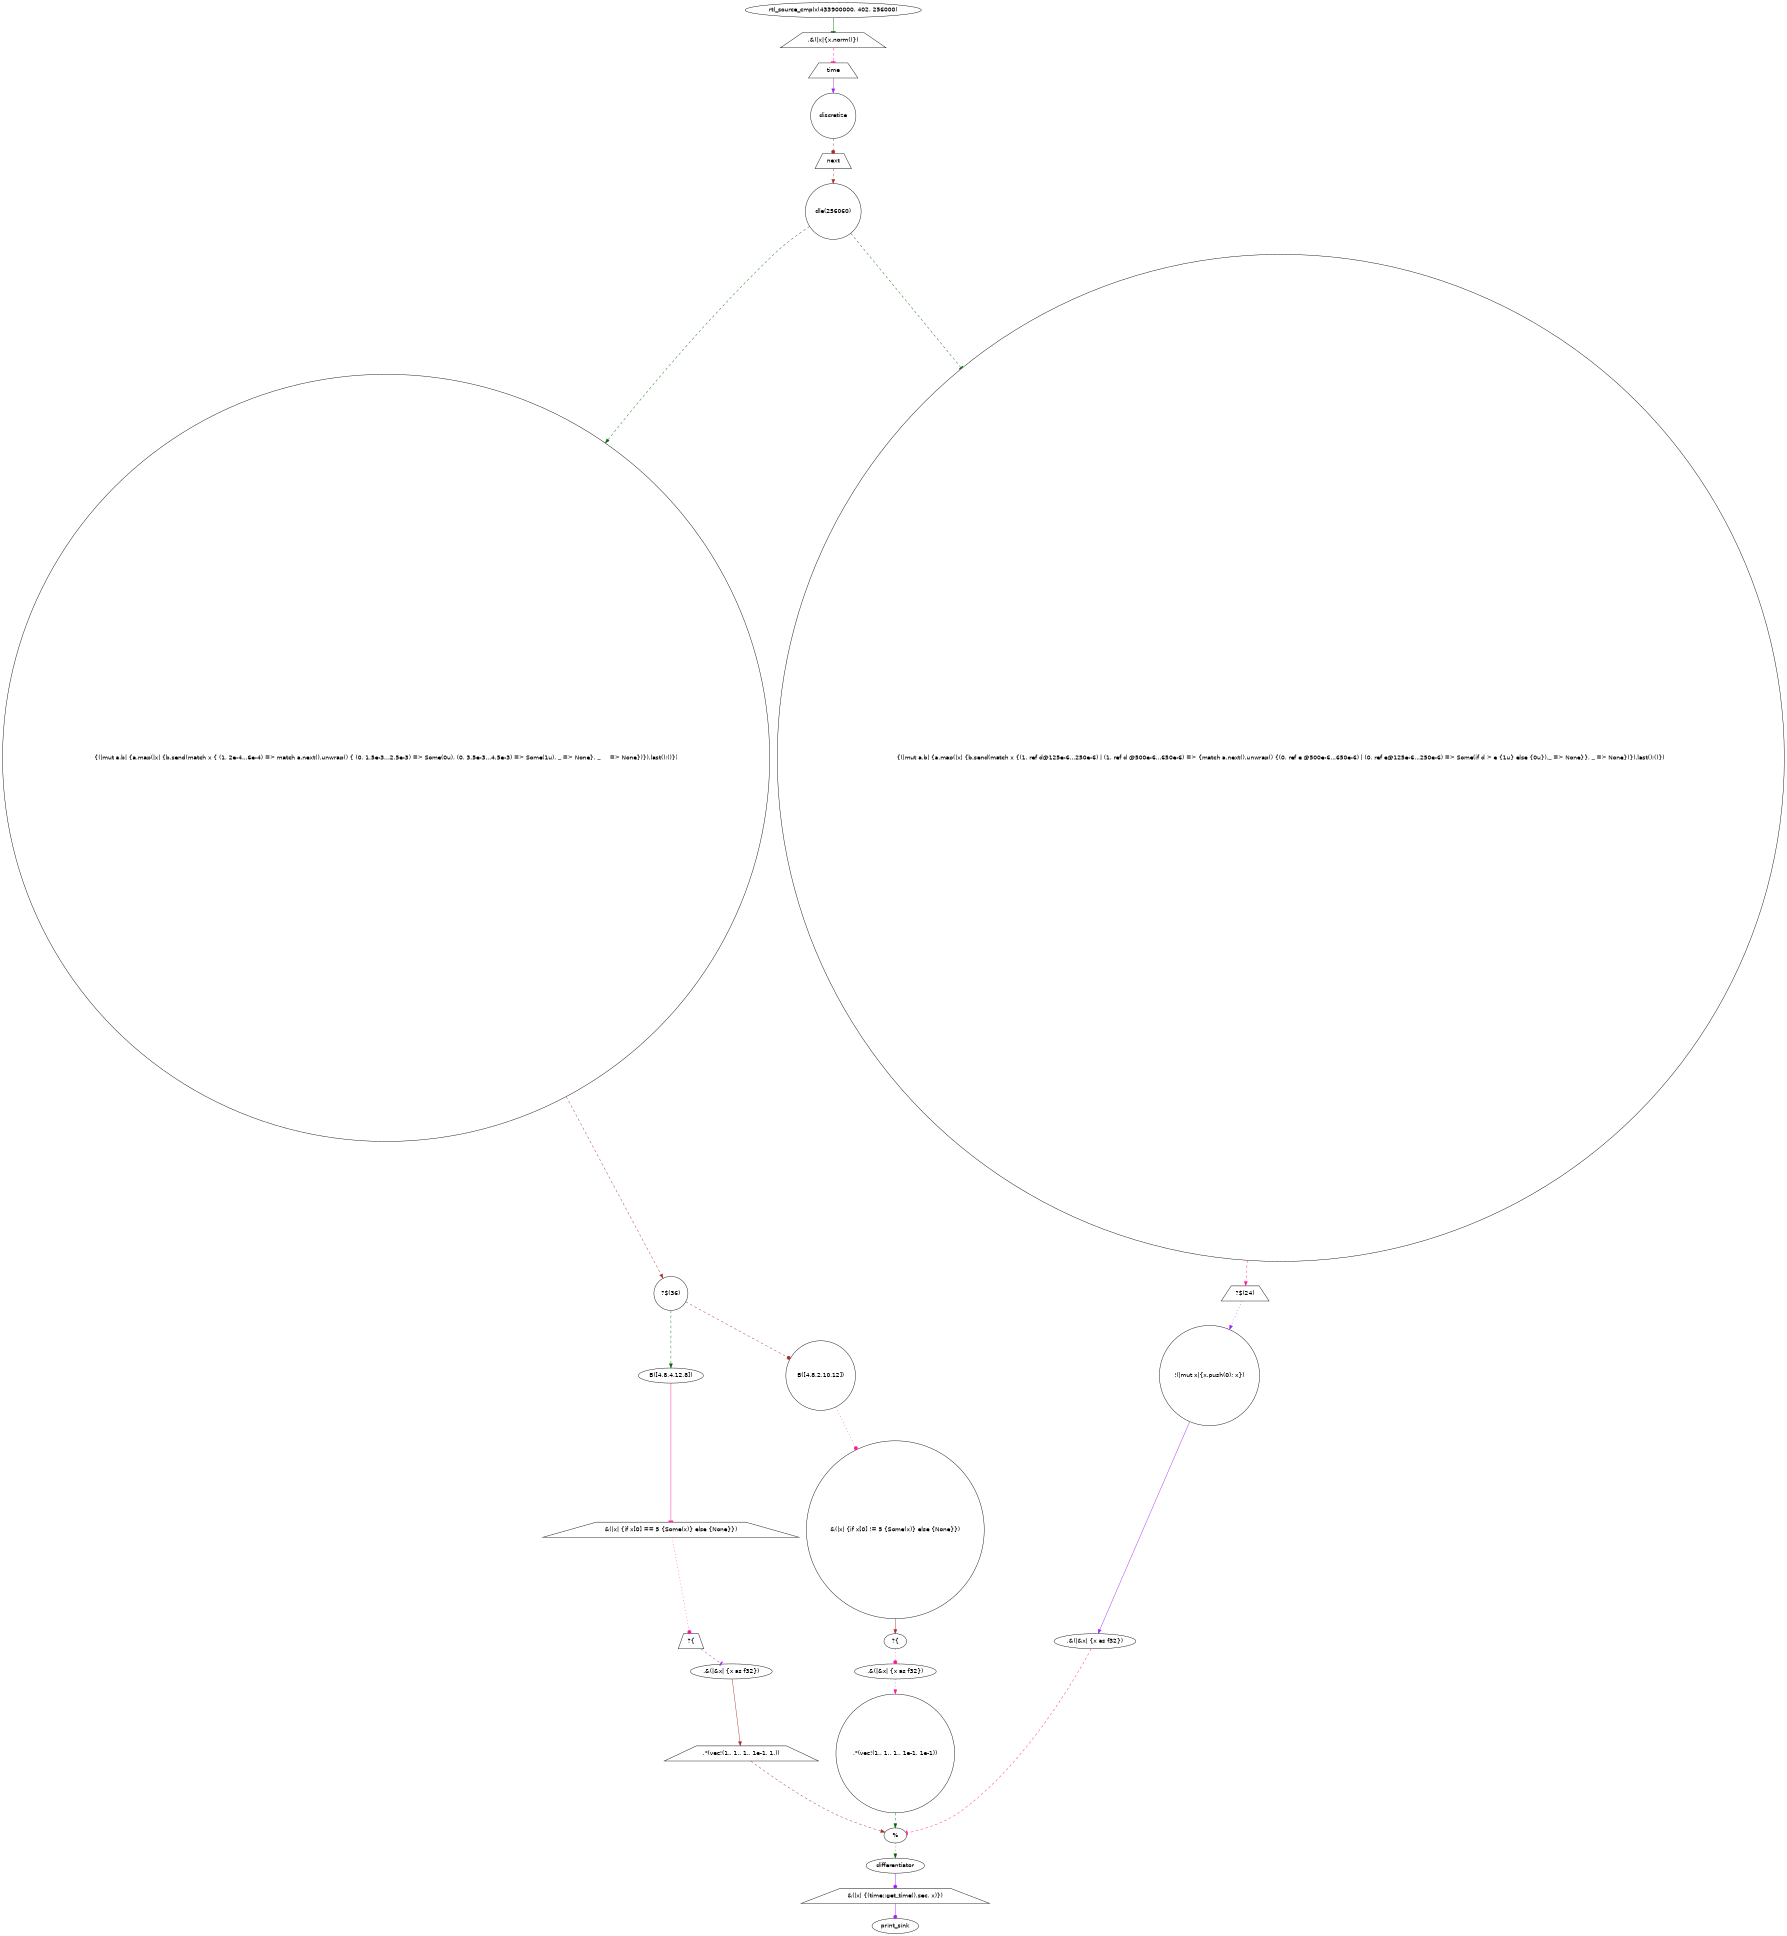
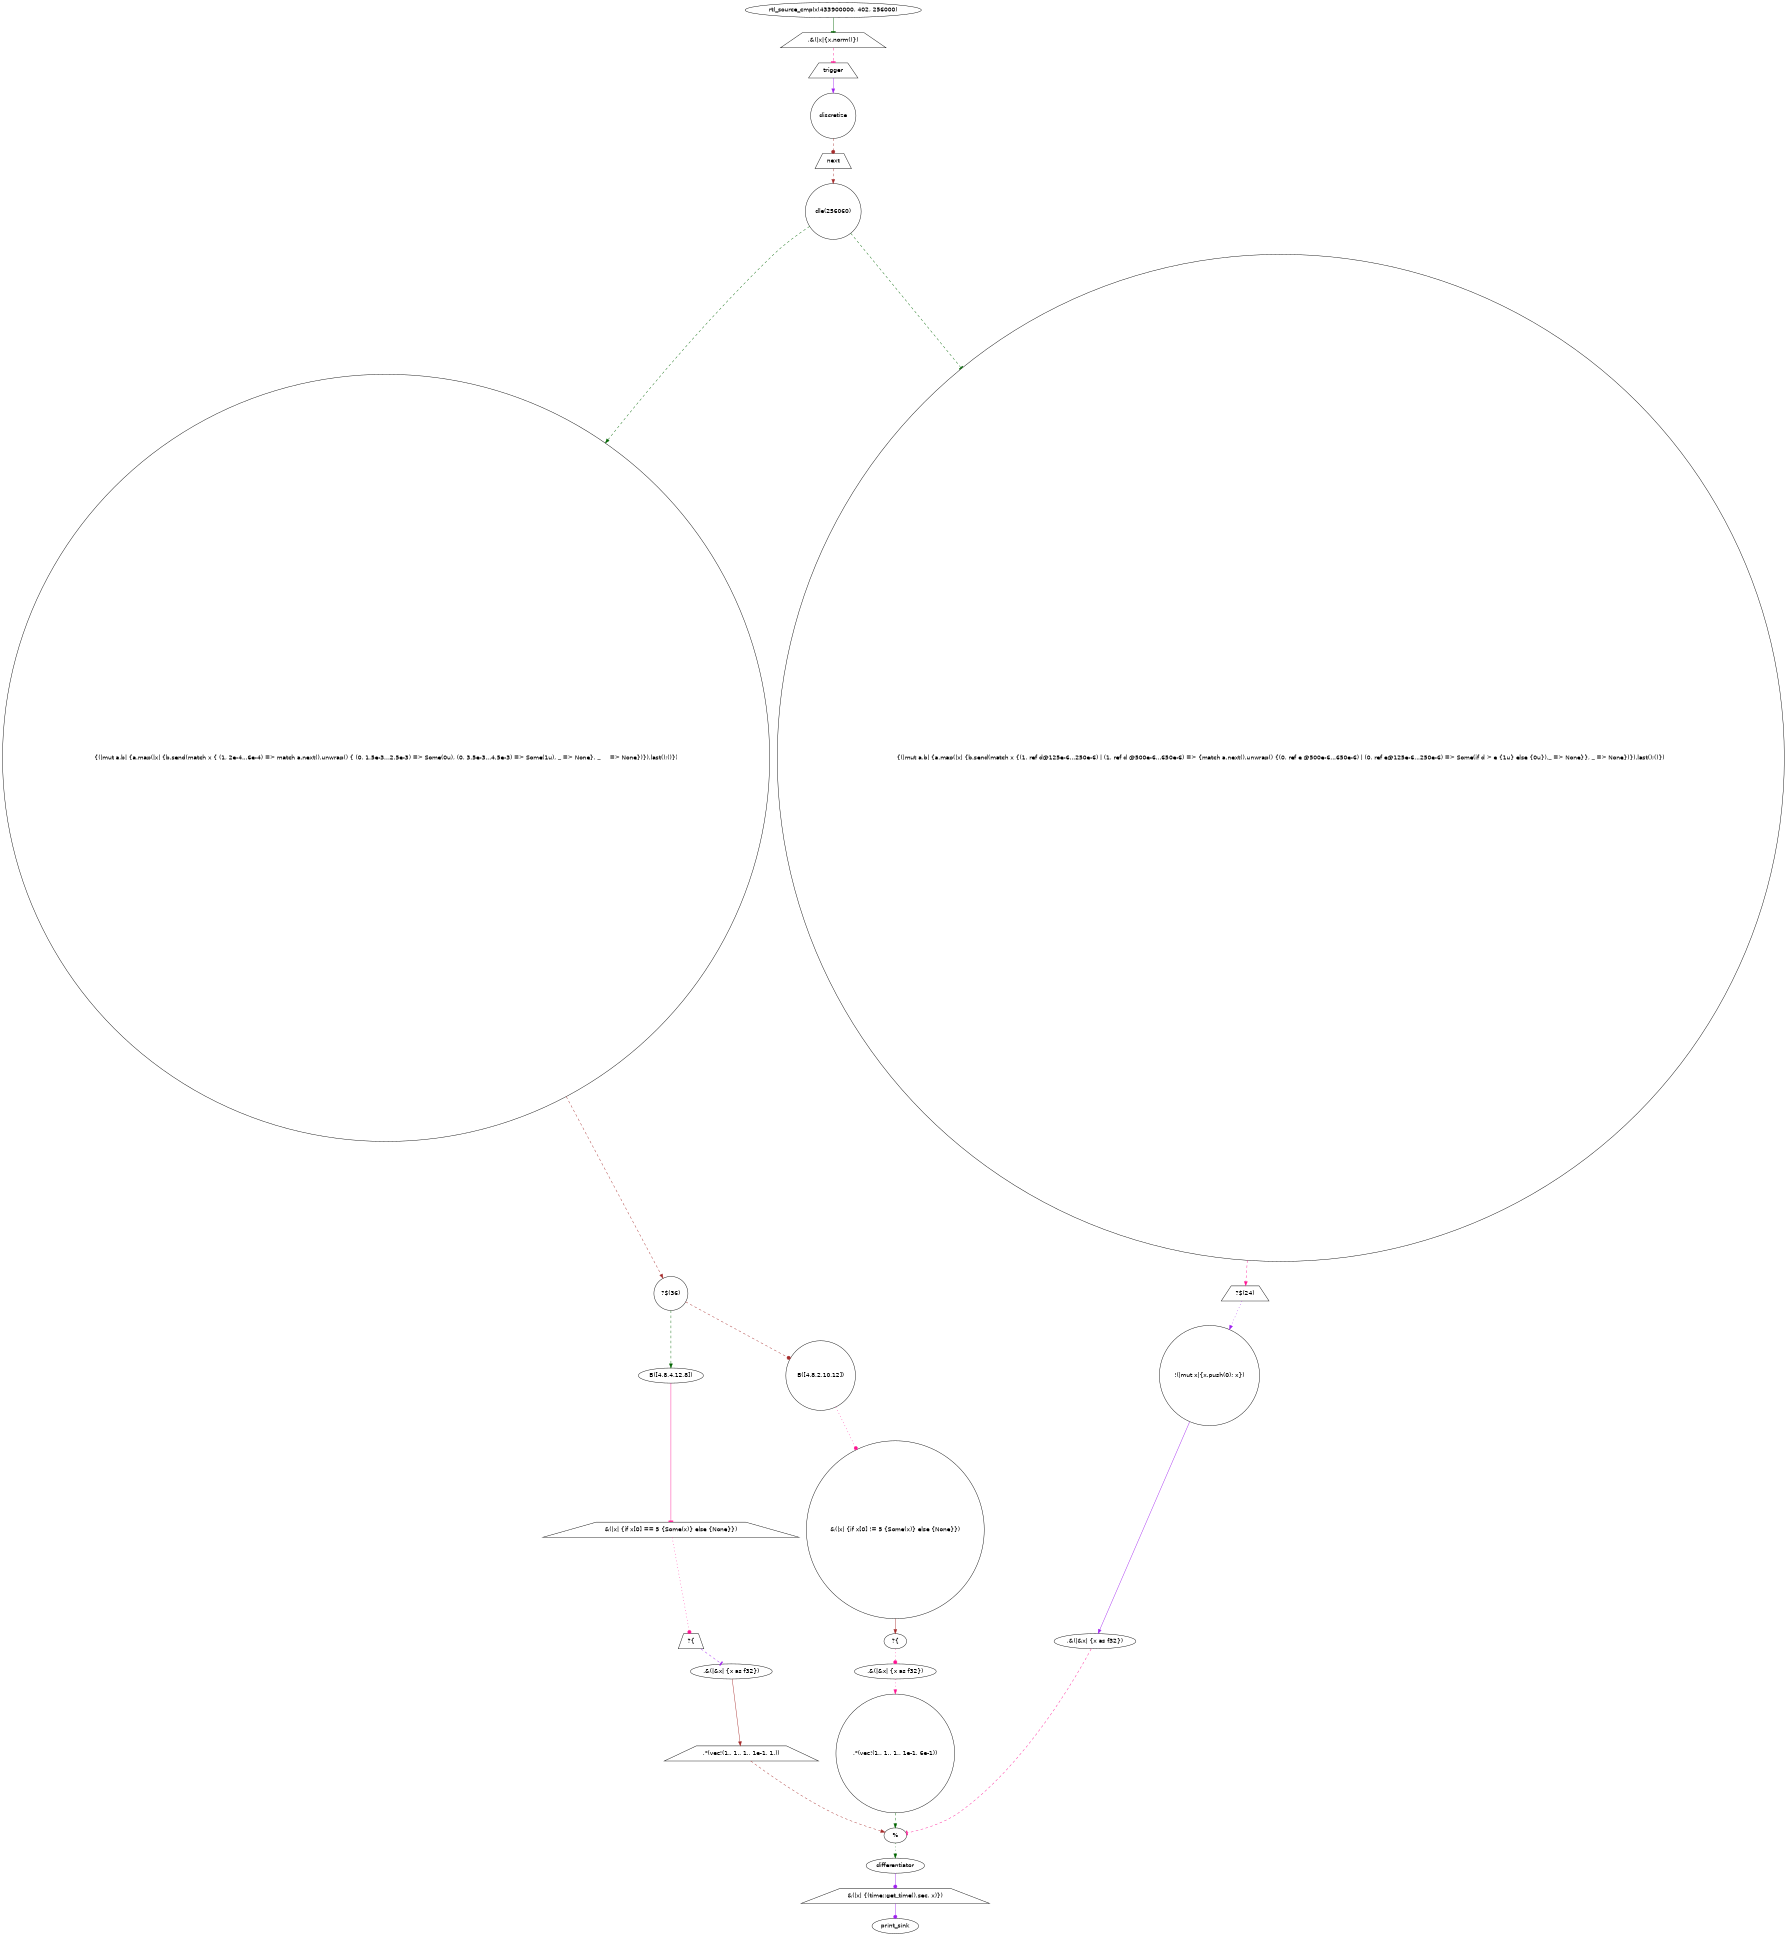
(833, 70) -> (833, 70)
(895, 1753) -> (895, 1753)
